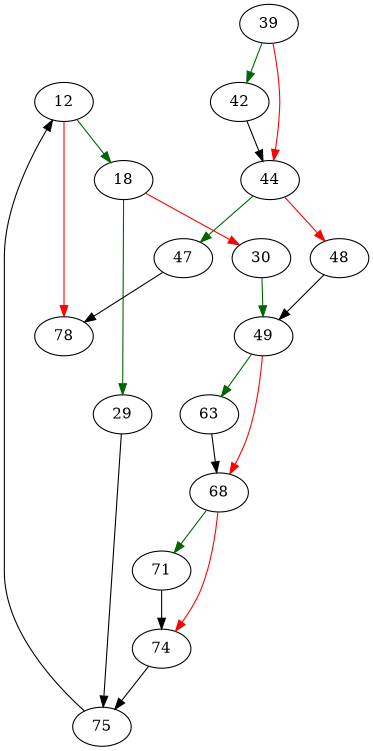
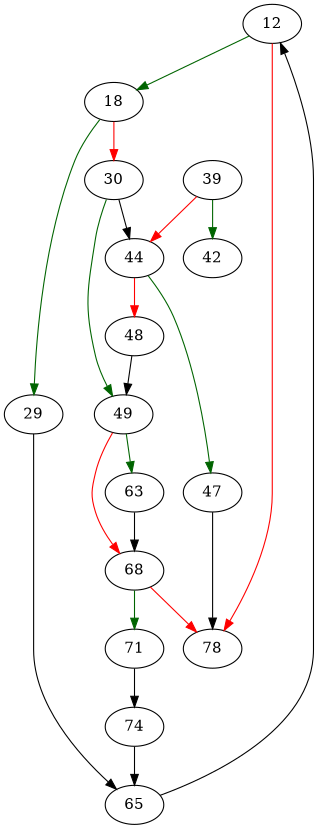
(253, 136) -> (123, 214)
(208, 570) -> (170, 606)
(102, 727) -> (135, 805)
